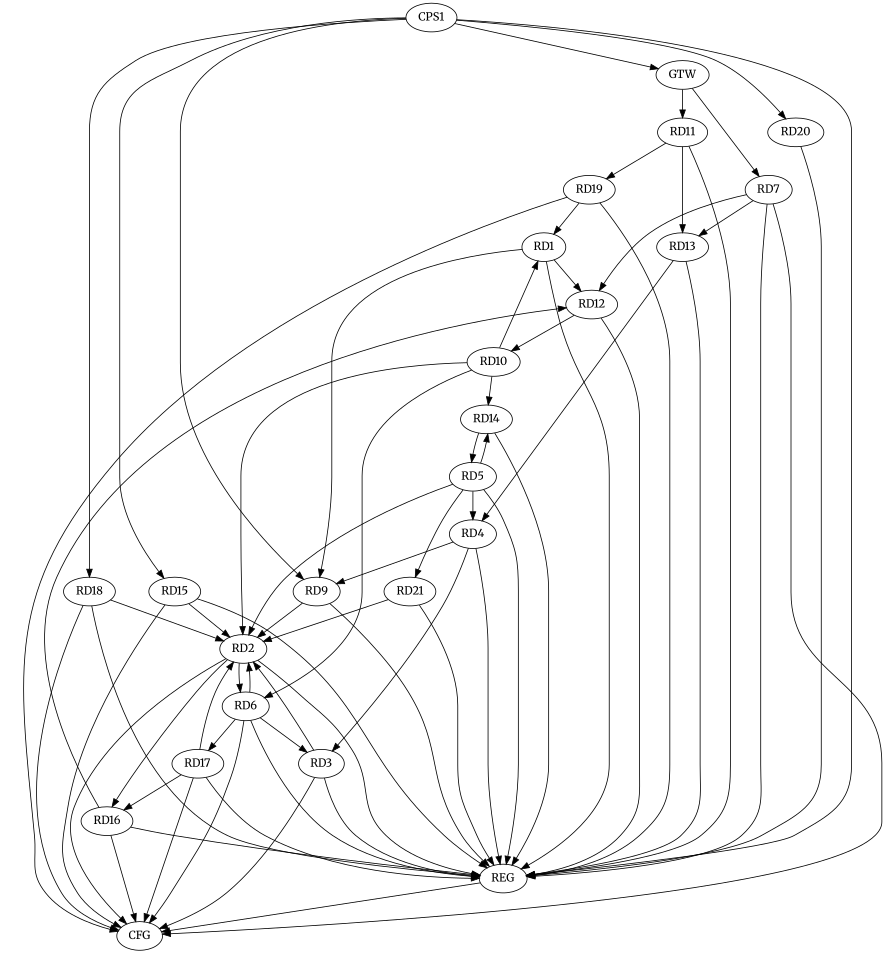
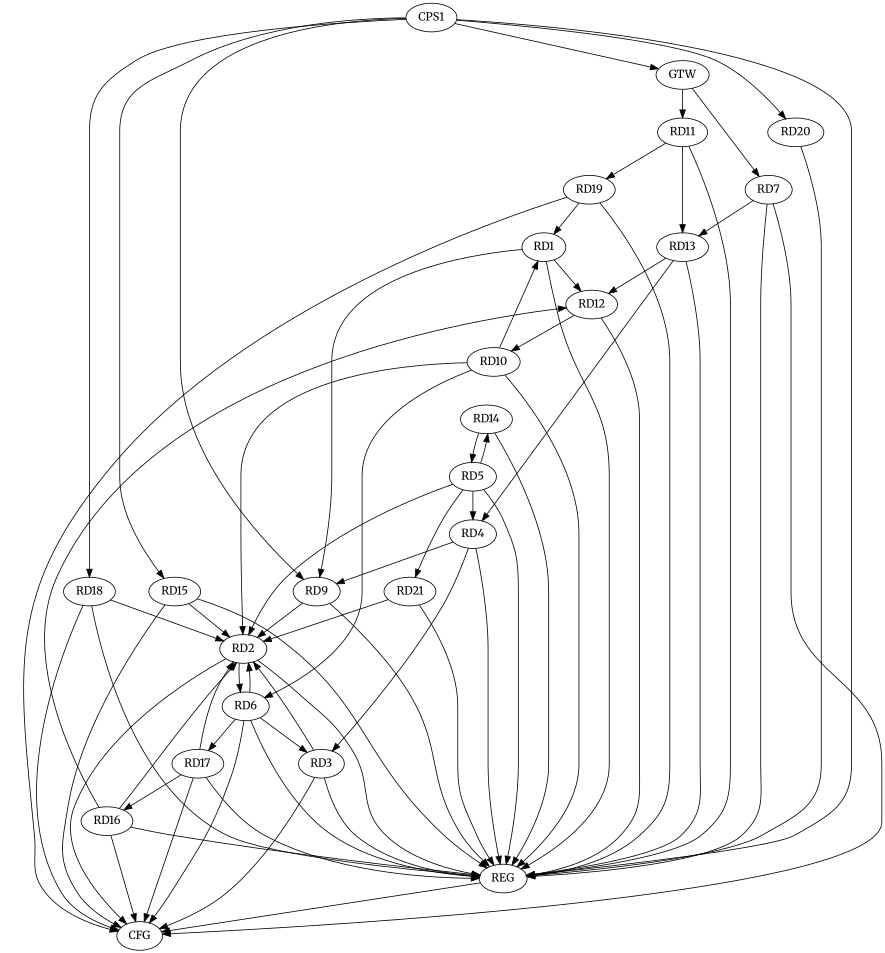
(665, 224) -> (639, 274)
(491, 387) -> (579, 617)
(168, 727) -> (174, 738)
